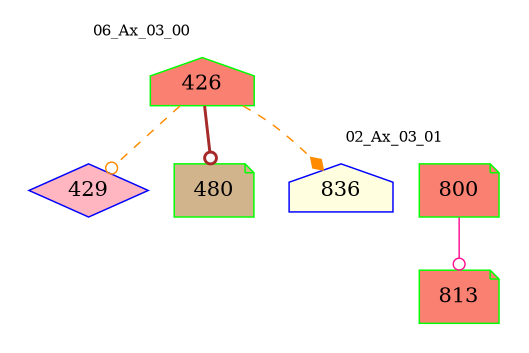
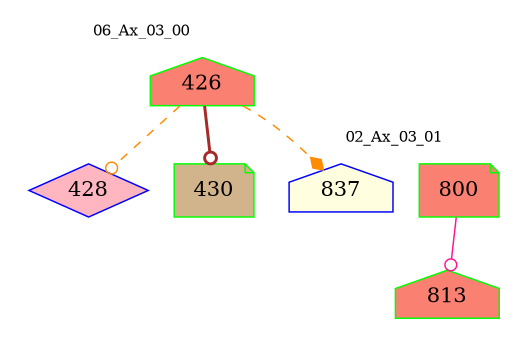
(89, 190) -> (89, 190)
(214, 190) -> (214, 190)
(341, 190) -> (341, 190)
(459, 297) -> (447, 297)
